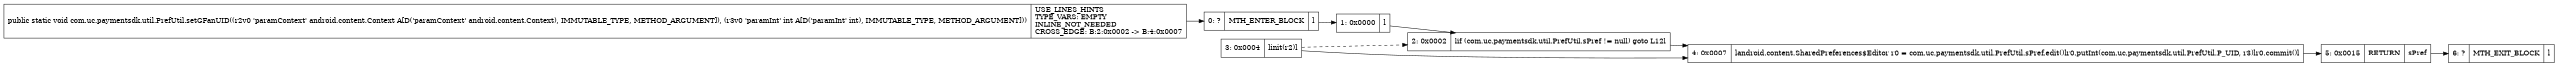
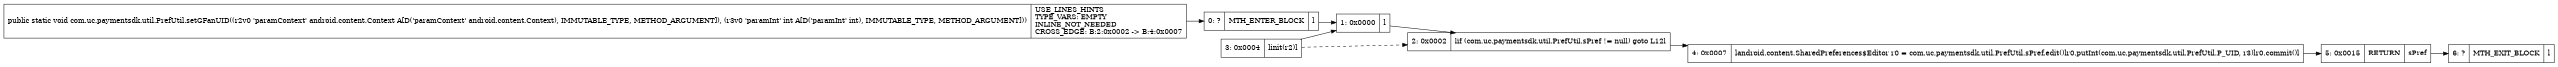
(1492, 57) -> (1316, 36)
